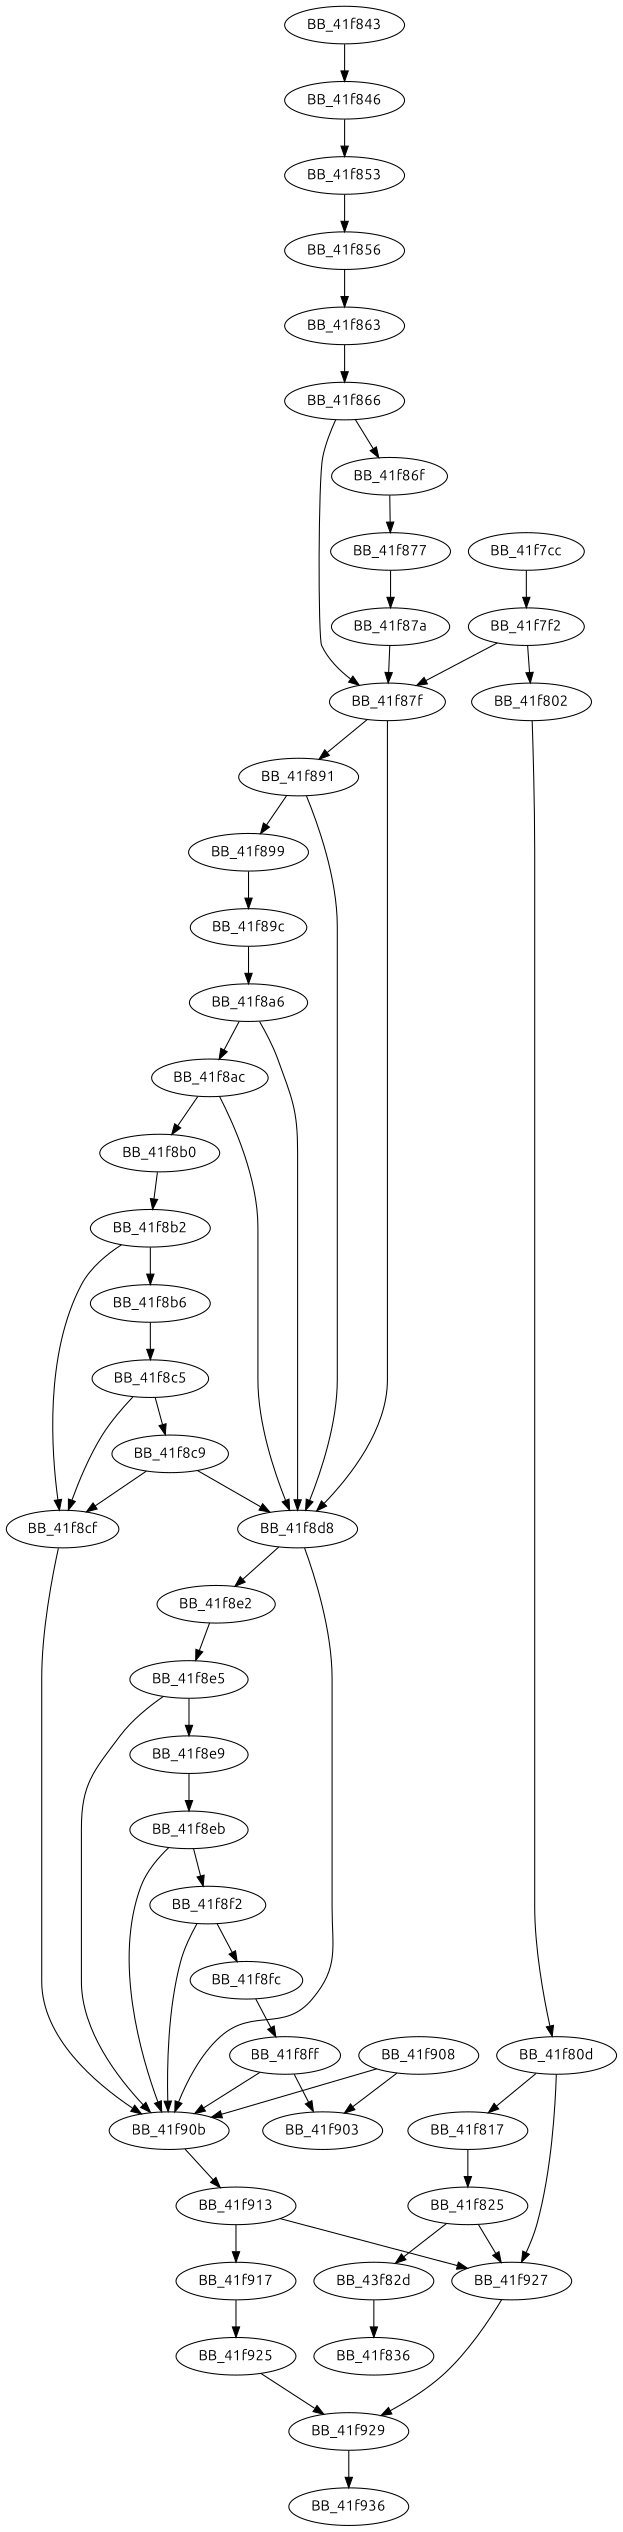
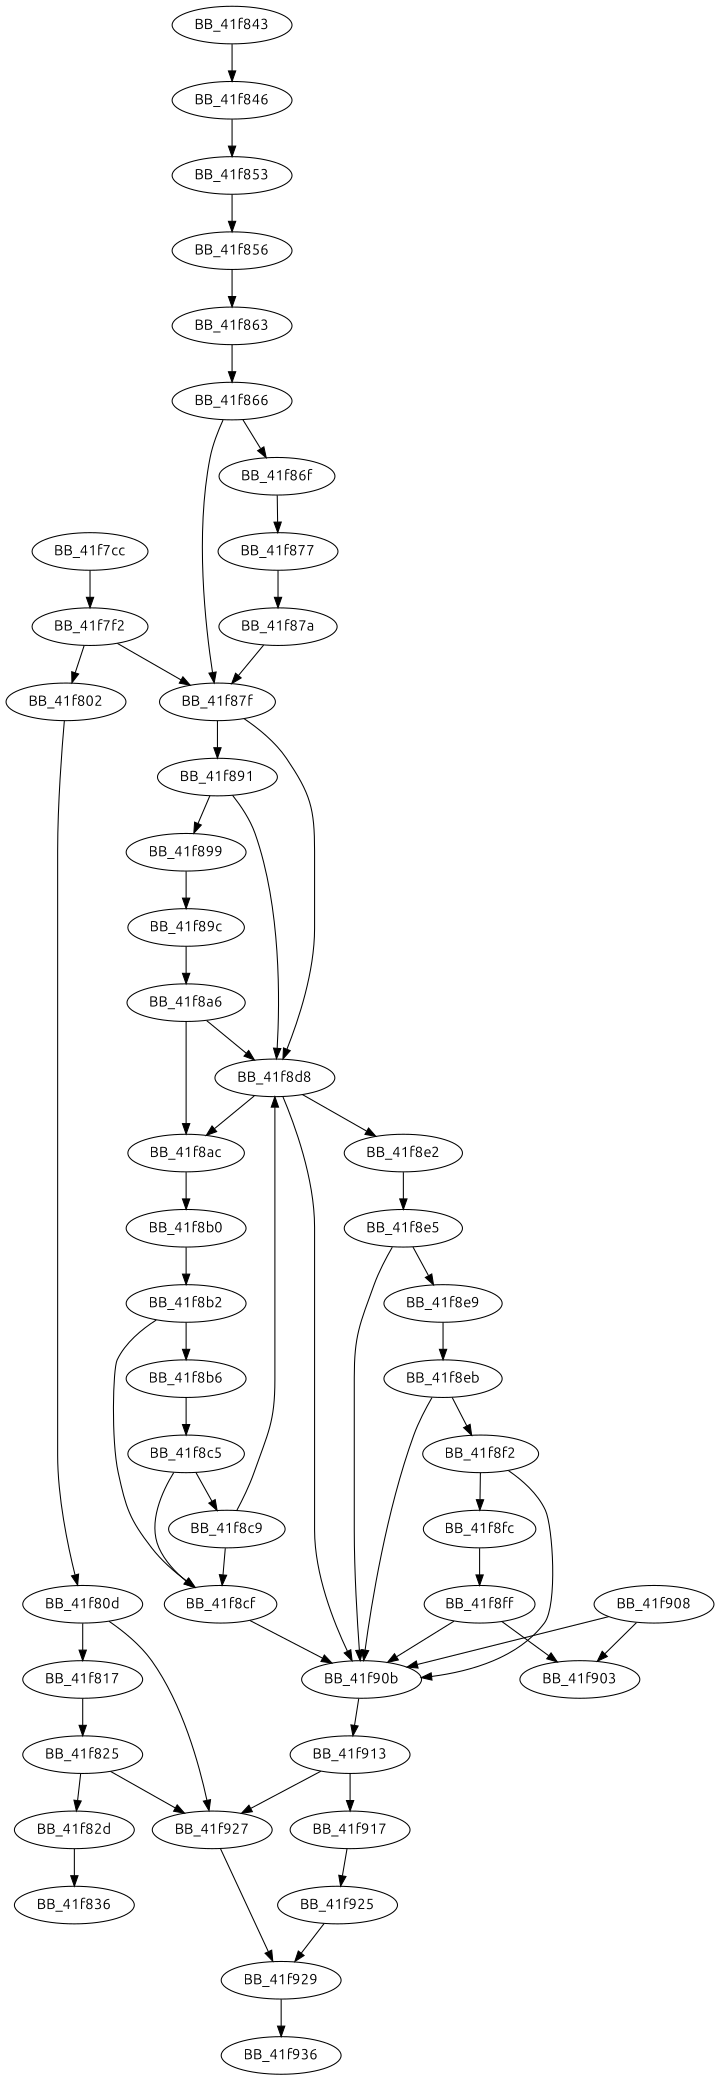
(258, 1297) -> (234, 1112)
(374, 2281) -> (74, 1830)
